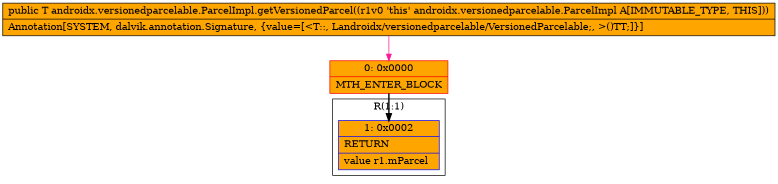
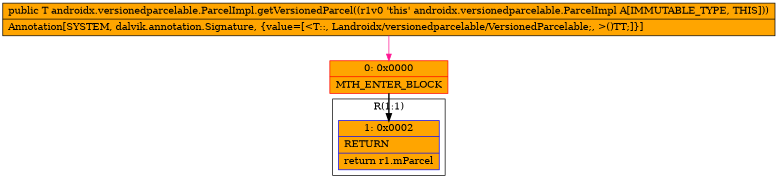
(386, 161) -> (389, 161)
